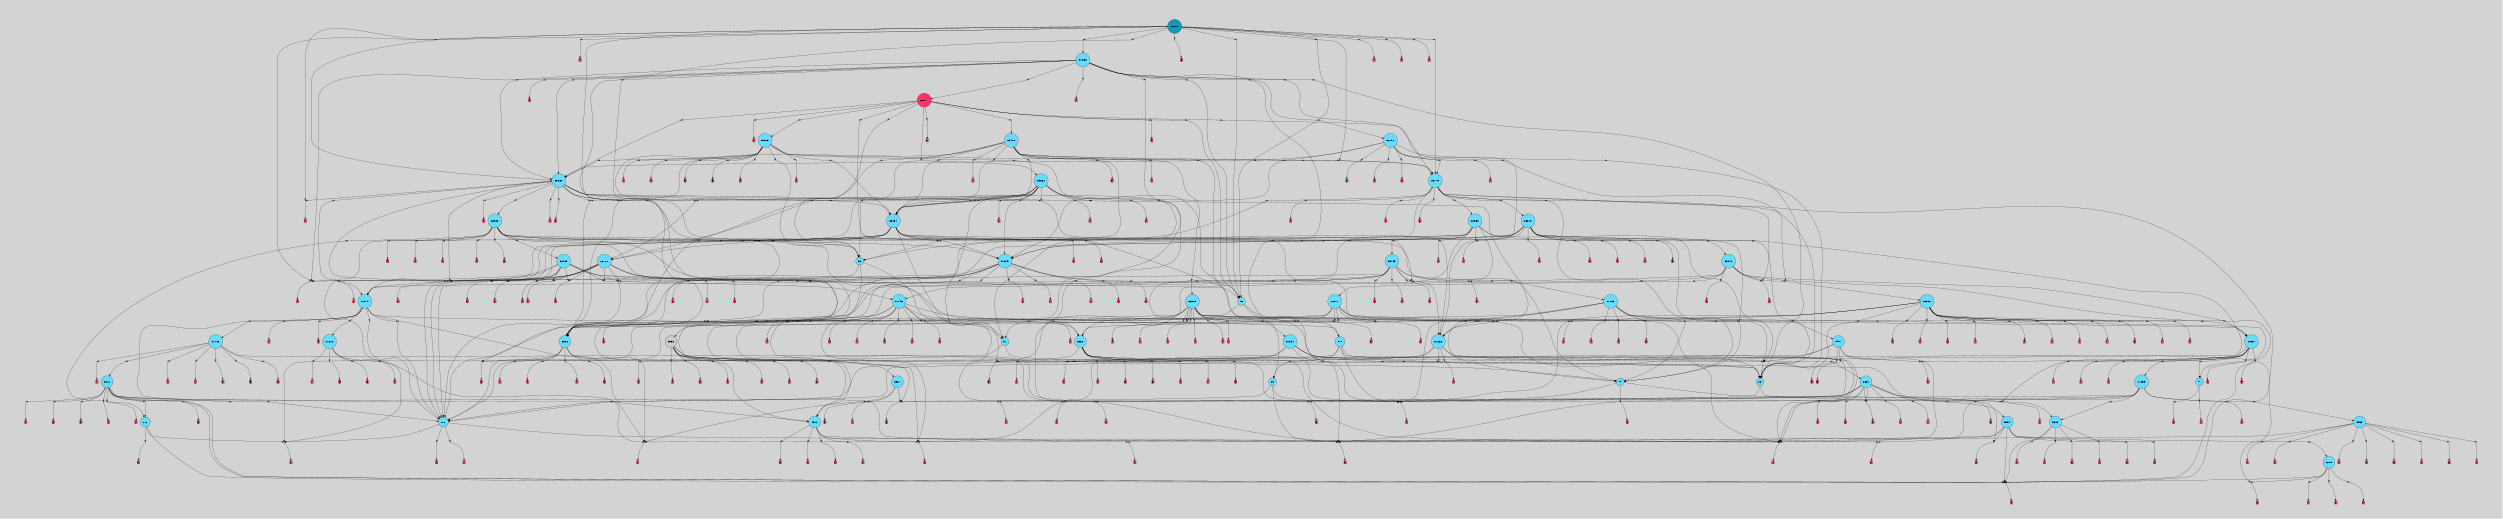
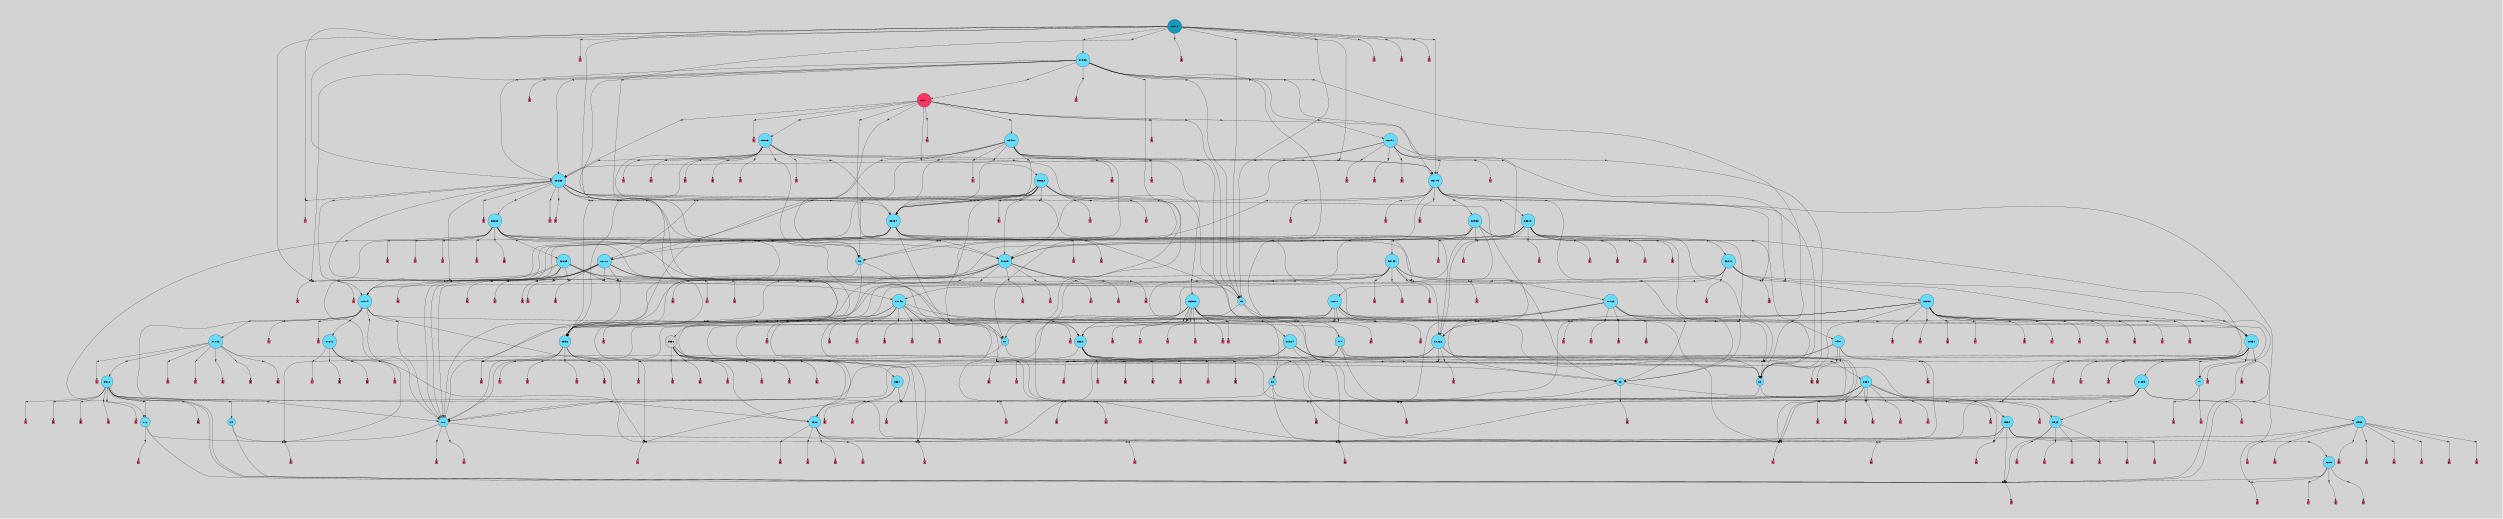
(1620, 382) -> (1620, 382)
none -> (232, 422)
